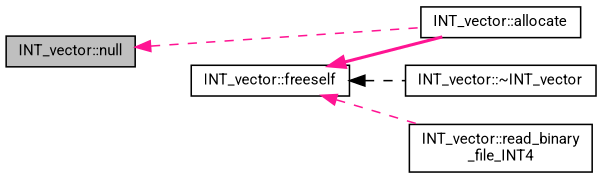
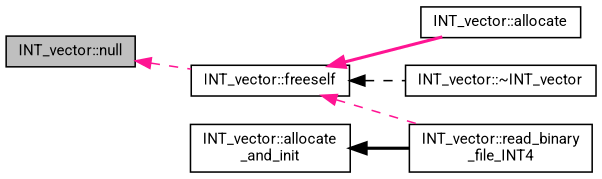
(286, 37) -> (171, 66)
none -> (270, 148)
